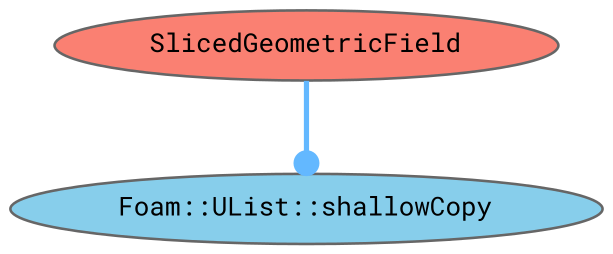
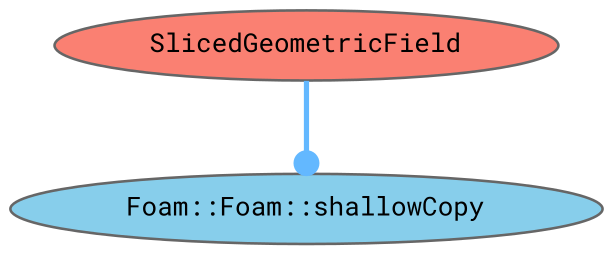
(306, 209) -> (306, 209)
